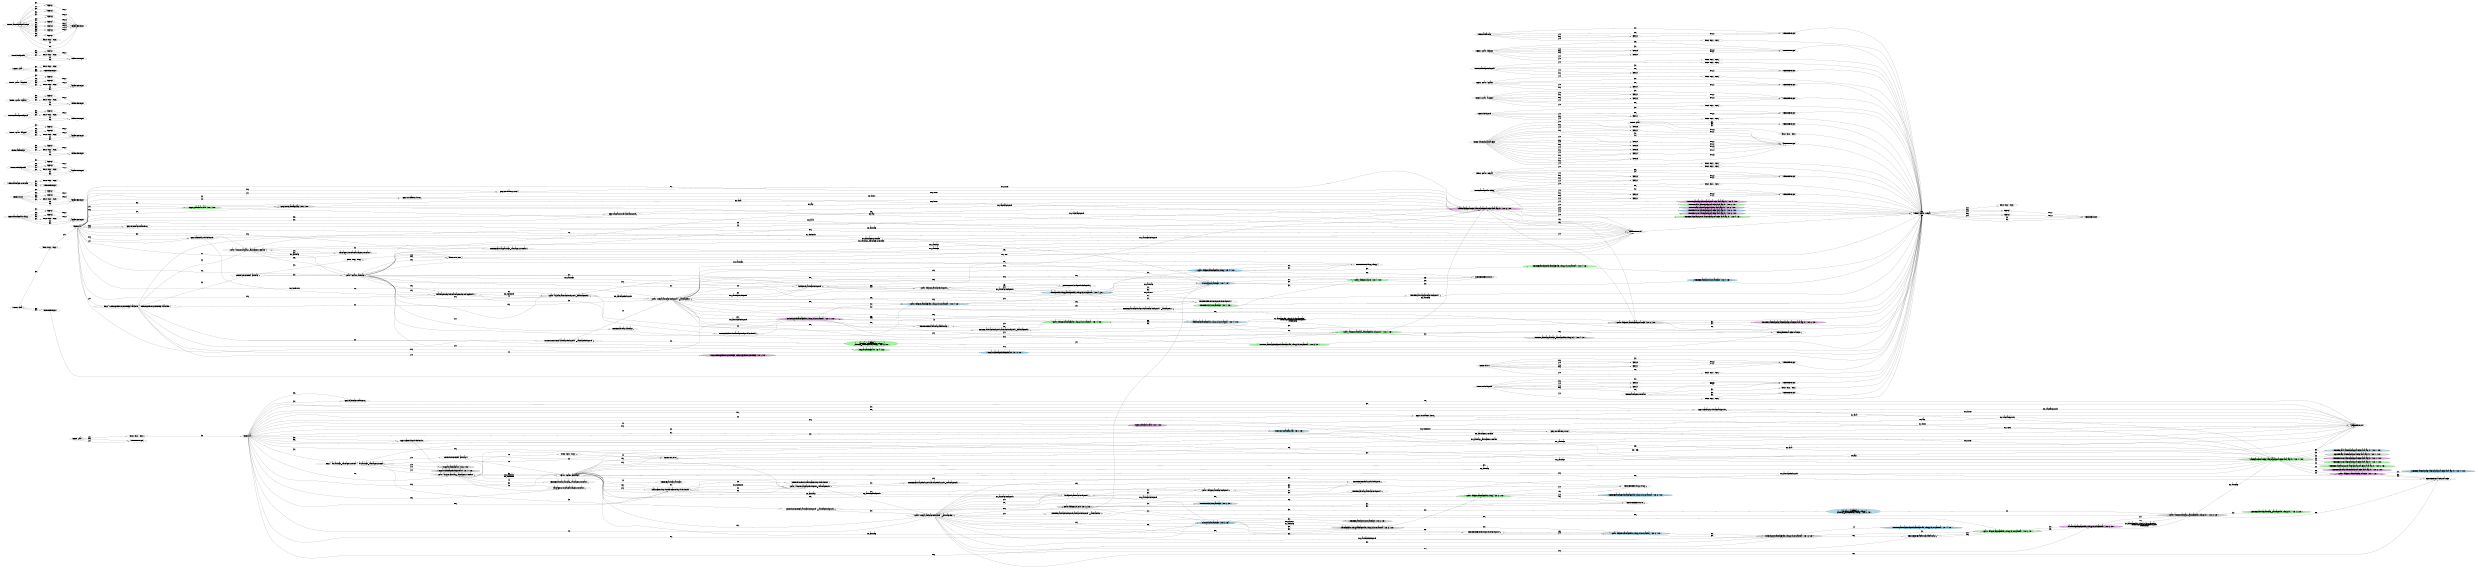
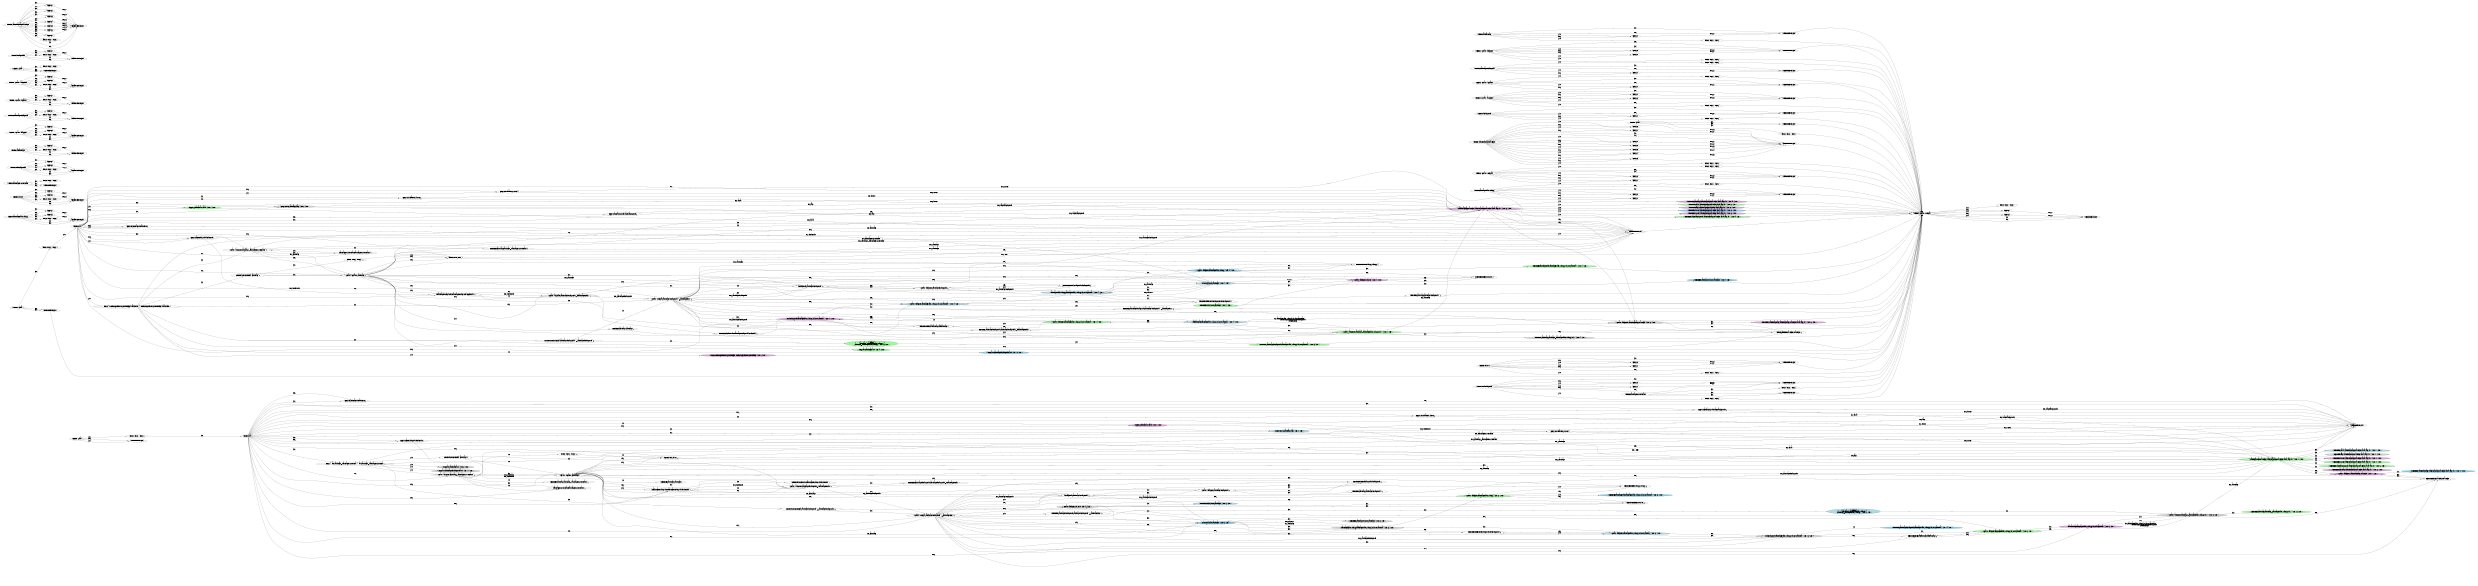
(1289, 279) -> (1289, 279)
(1367, 280) -> (1367, 280)
(1134, 388) -> (1124, 519)
